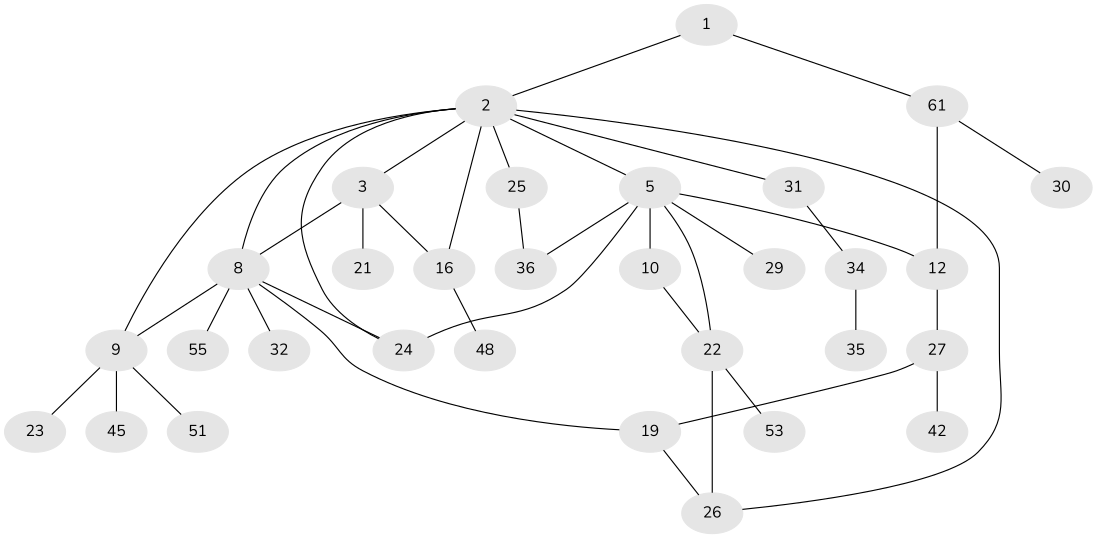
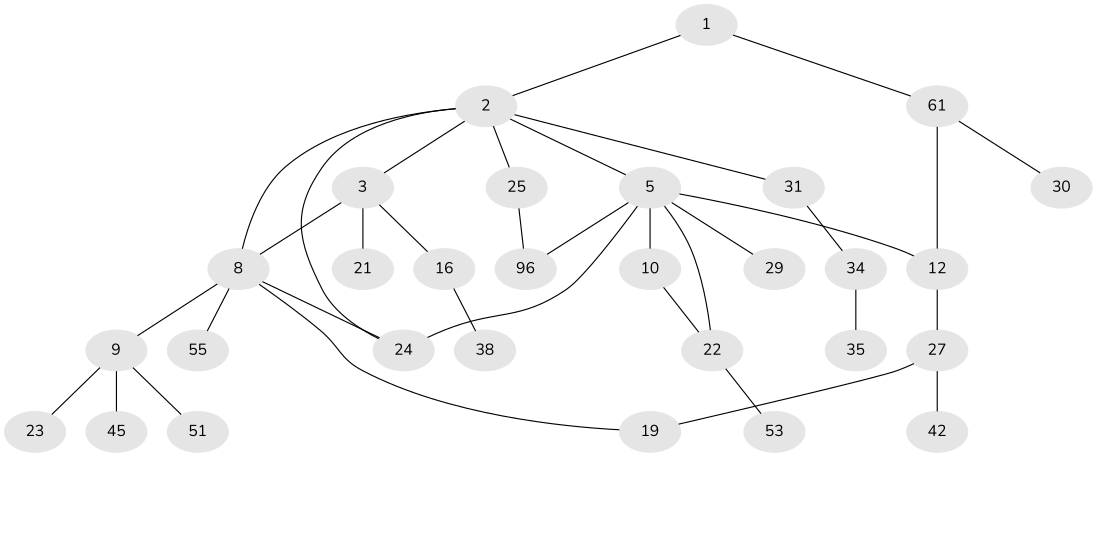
(254, 167) -> none
(465, 188) -> none
(526, 269) -> (526, 269)
(279, 350) -> none
(485, 350) -> (485, 350)
(712, 513) -> none
